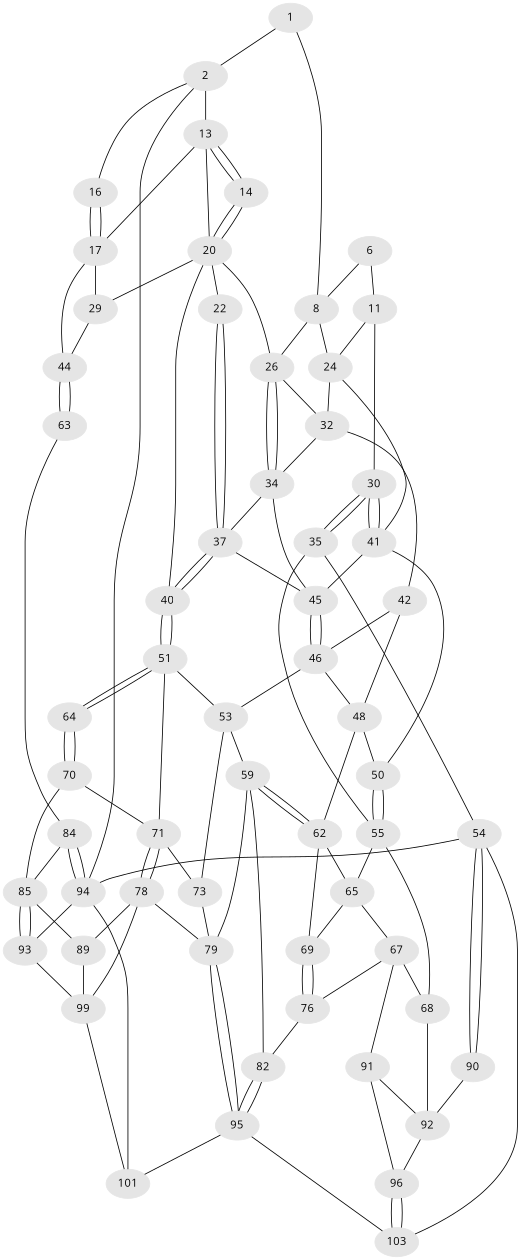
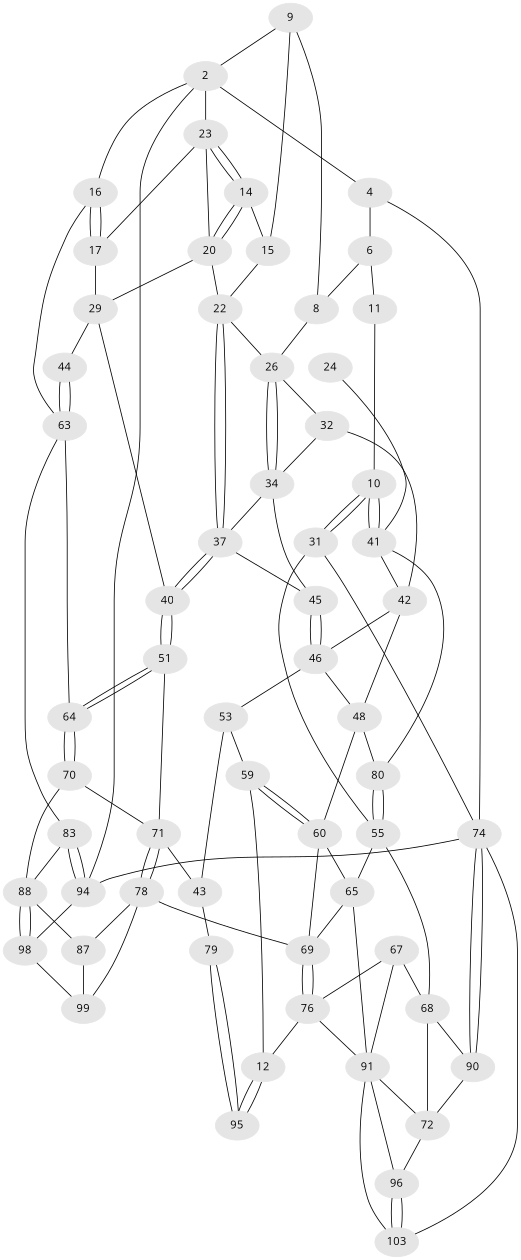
(291, 18) -> (291, 18)
(206, 134) -> (206, 134)
none -> (370, 193)
none -> (268, 251)
(254, 304) -> (246, 338)
(64, 306) -> none
none -> (42, 308)
(323, 338) -> none
(353, 338) -> none
(329, 397) -> none
(176, 424) -> (132, 455)
(374, 484) -> (374, 484)
(316, 543) -> (316, 543)
none -> (67, 572)
(345, 572) -> (389, 572)
(196, 688) -> none
(378, 776) -> (378, 776)
(70, 834) -> (70, 834)
(320, 834) -> (320, 834)
(479, 834) -> (479, 834)
(238, 865) -> none
(25, 892) -> (25, 892)
(200, 892) -> (200, 892)
(177, 921) -> (223, 925)
(375, 921) -> (360, 983)
(25, 951) -> (25, 951)
(83, 951) -> (83, 951)
none -> (338, 1038)
none -> (450, 1038)
(263, 1067) -> (263, 1067)
(428, 1126) -> (428, 1126)
(128, 1184) -> none
(317, 1184) -> (361, 1158)
